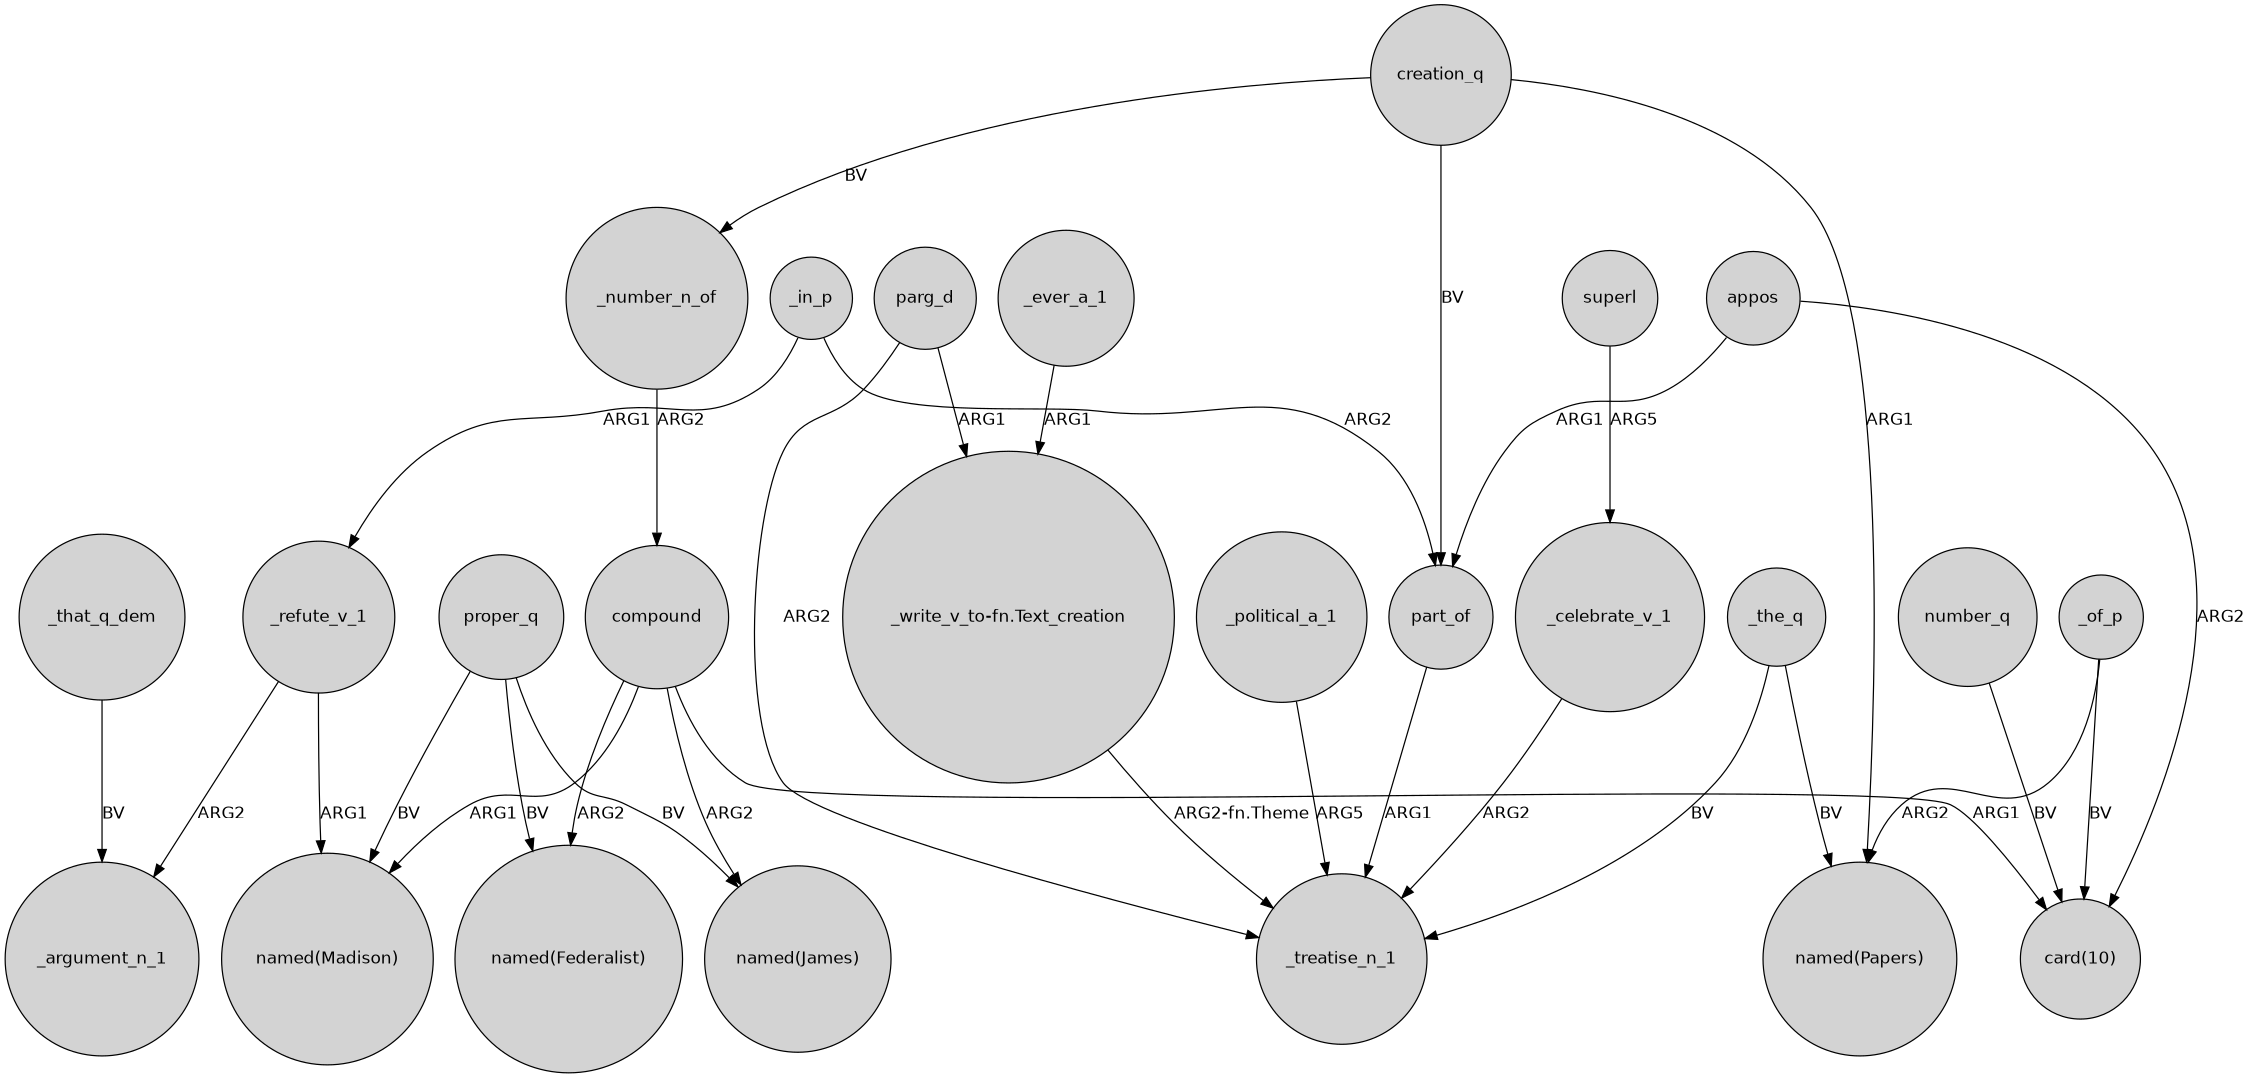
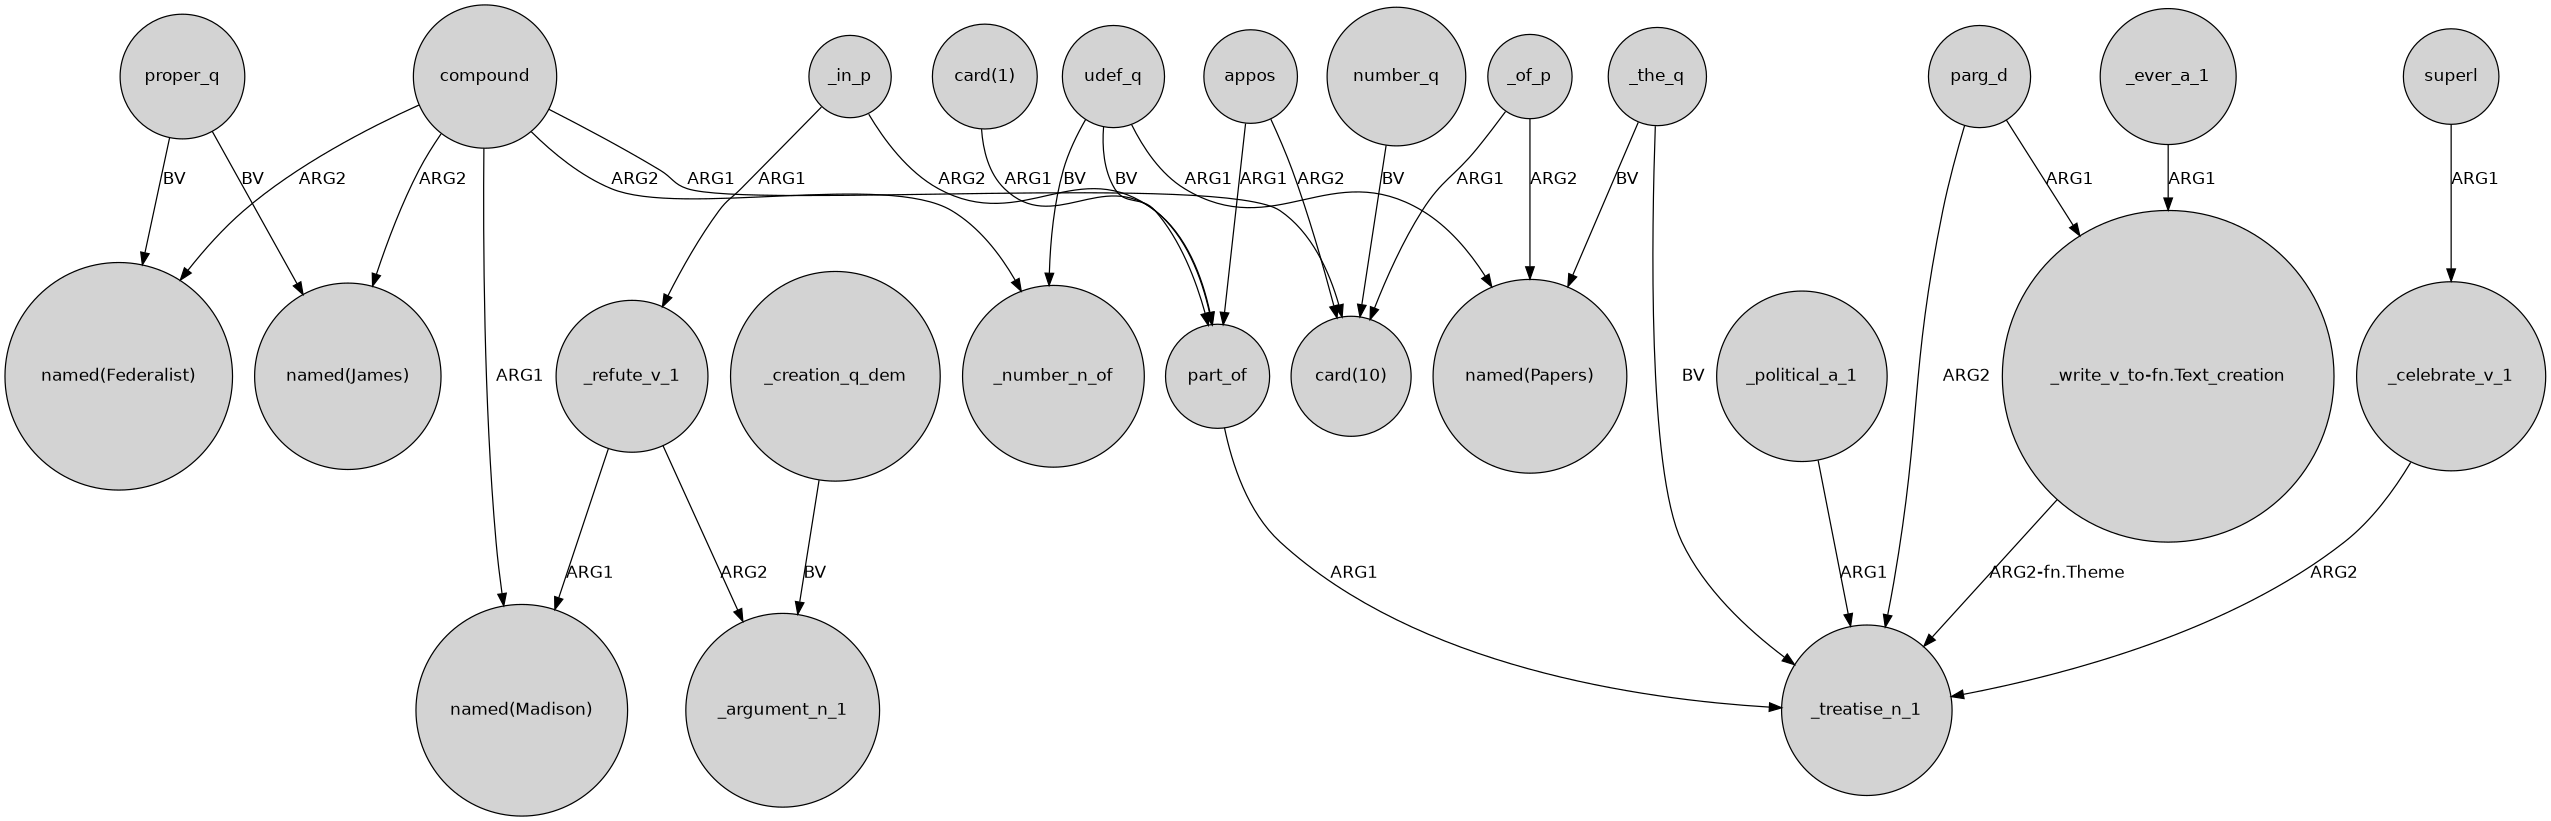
(1441, 75) -> (1113, 77)
none -> (985, 77)
(1635, 420) -> (2476, 179)
(657, 461) -> (700, 199)
(102, 617) -> (835, 376)
(421, 760) -> none
(1341, 814) -> (1864, 573)
(2101, 814) -> (1481, 179)
